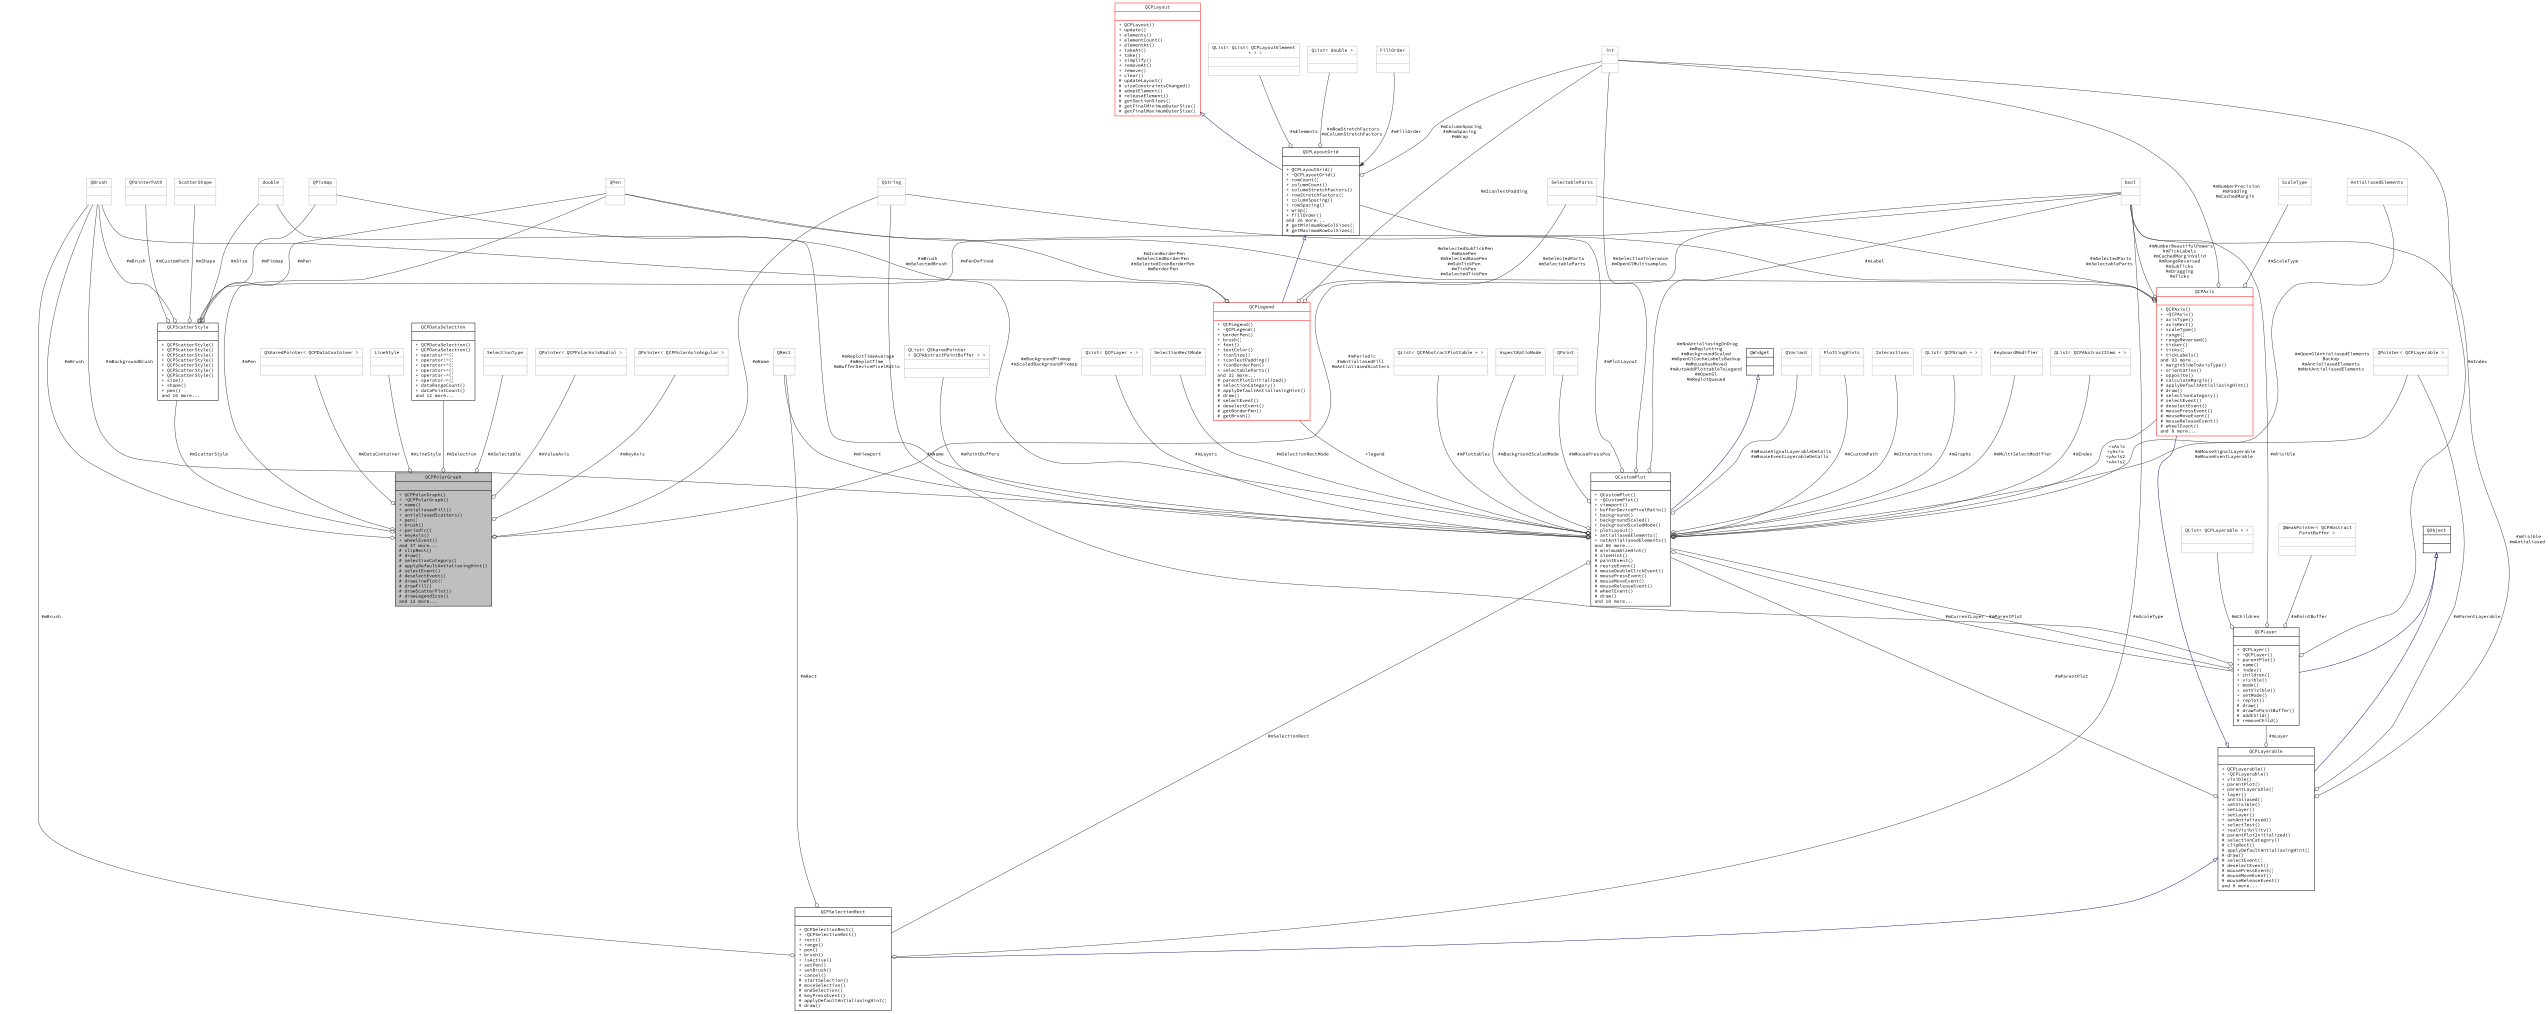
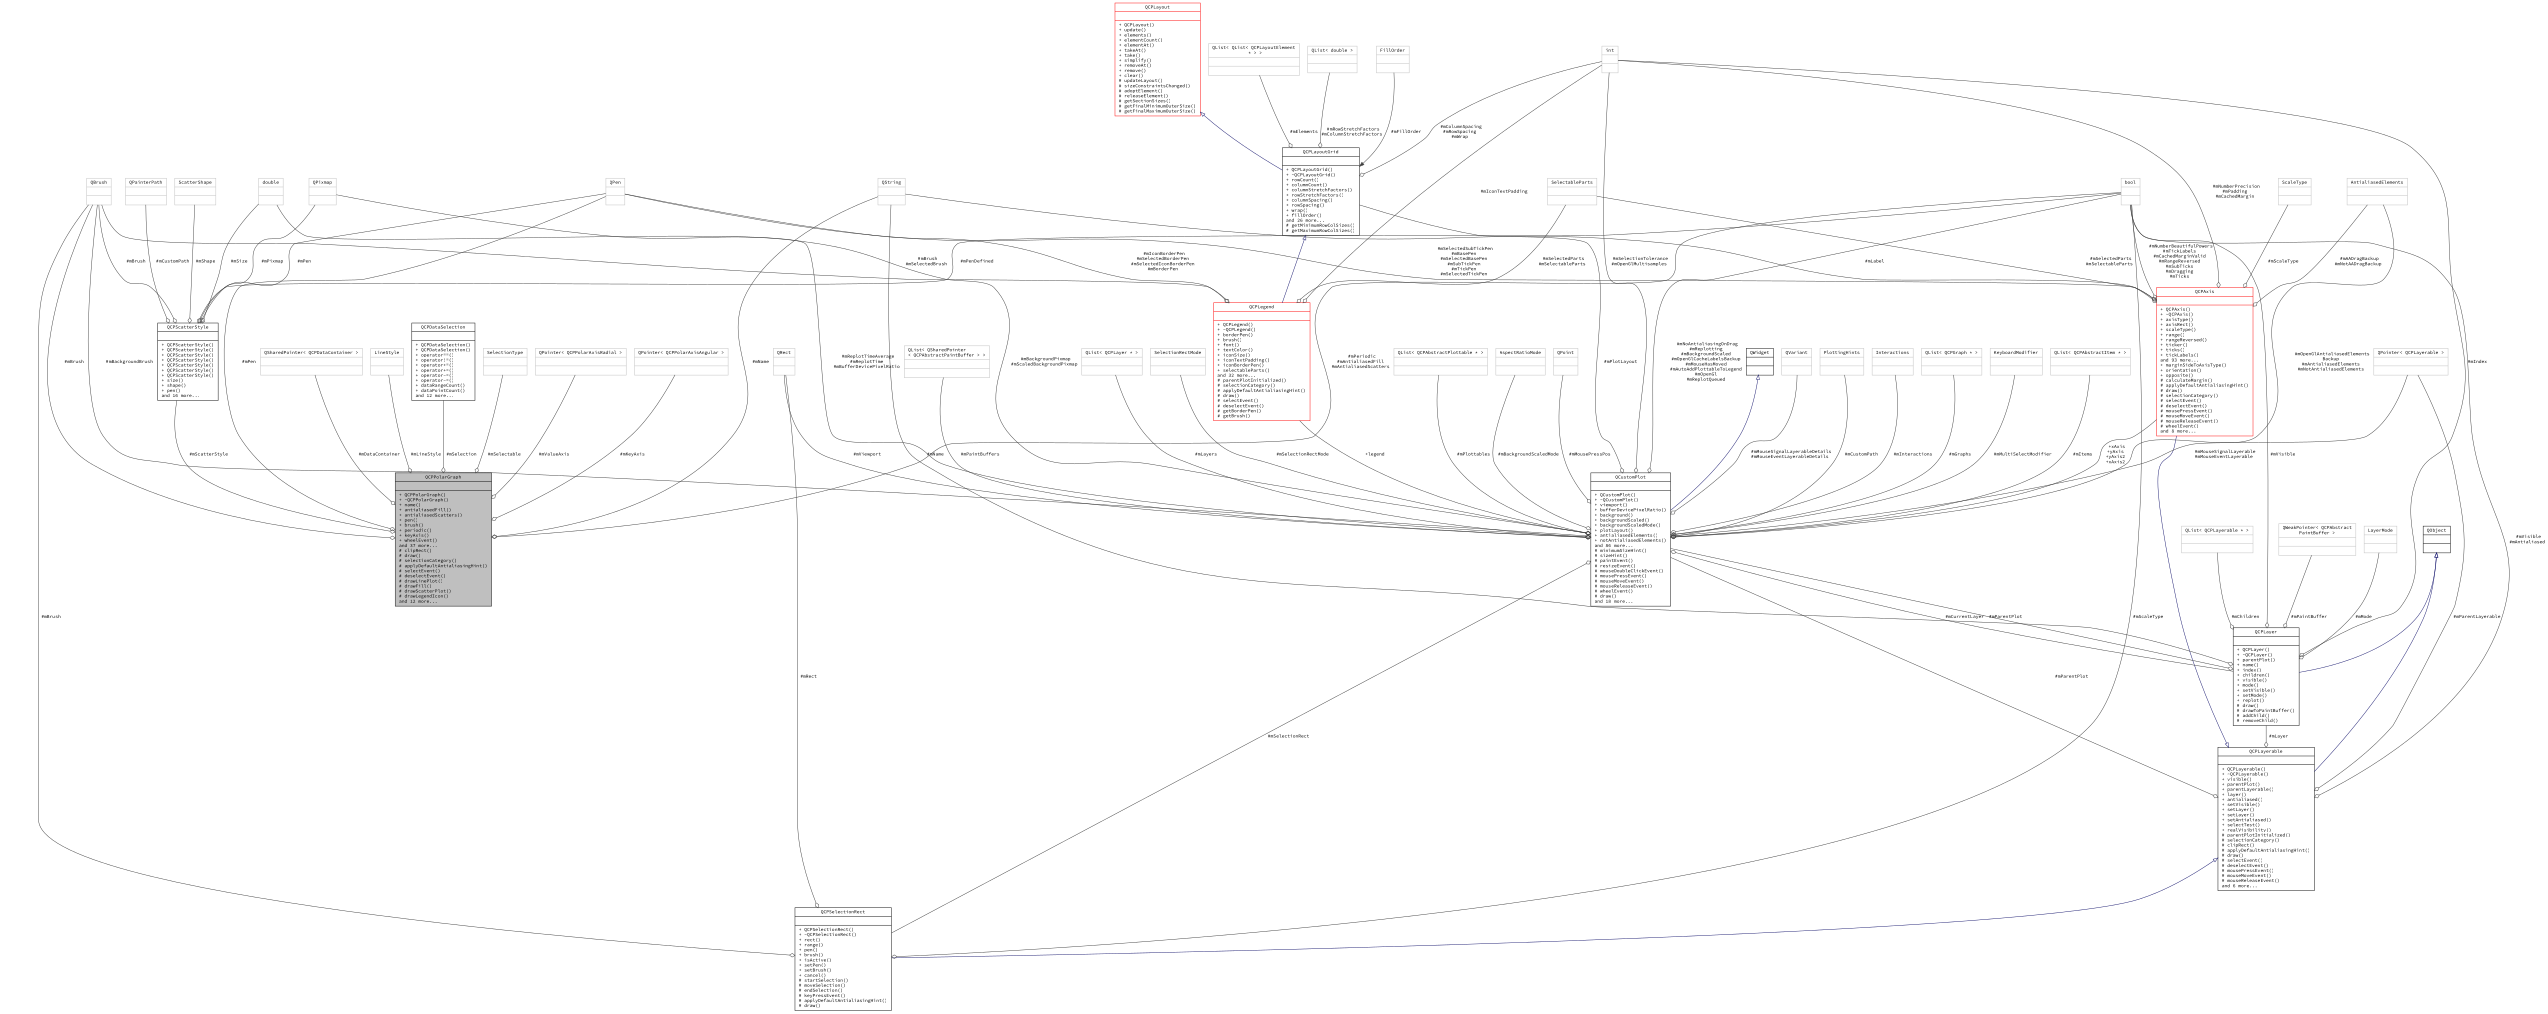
none -> (2319, 262)
(2081, 454) -> (2081, 454)
none -> (2380, 540)
